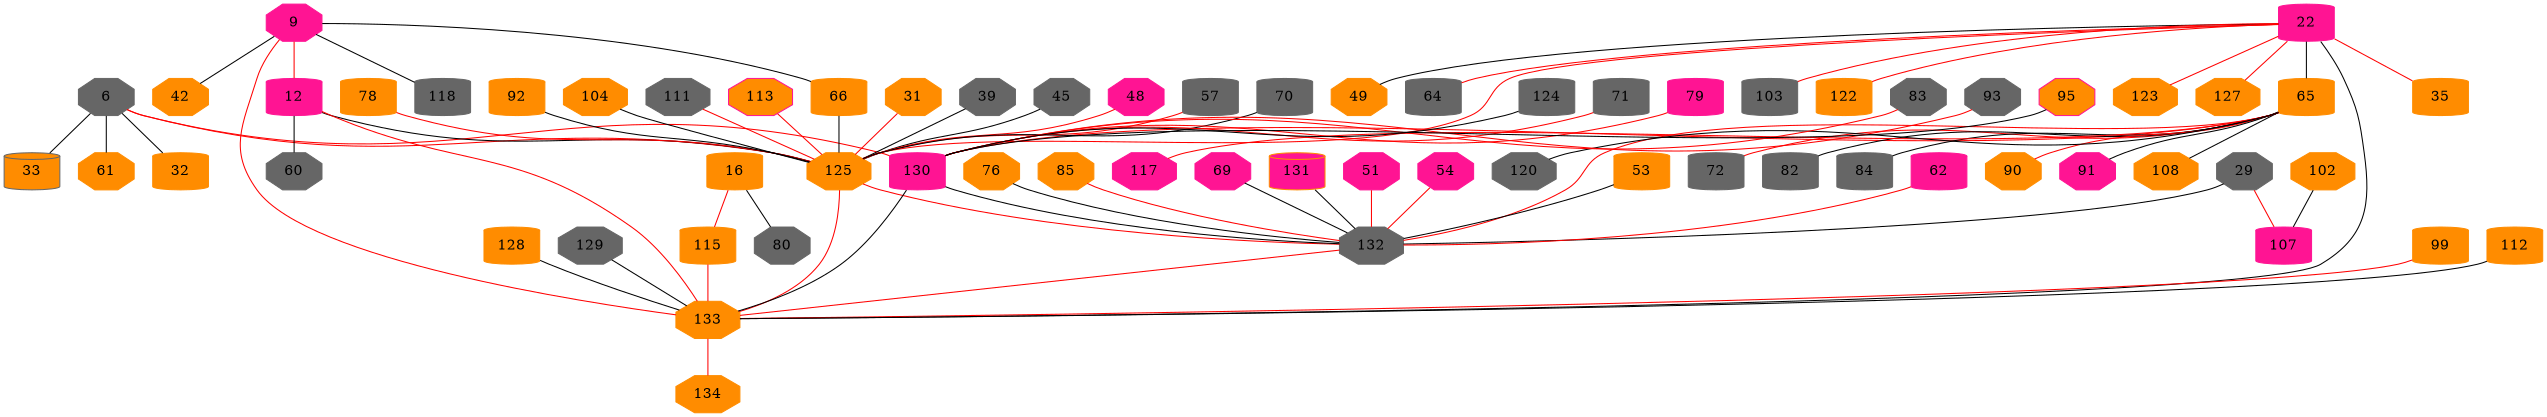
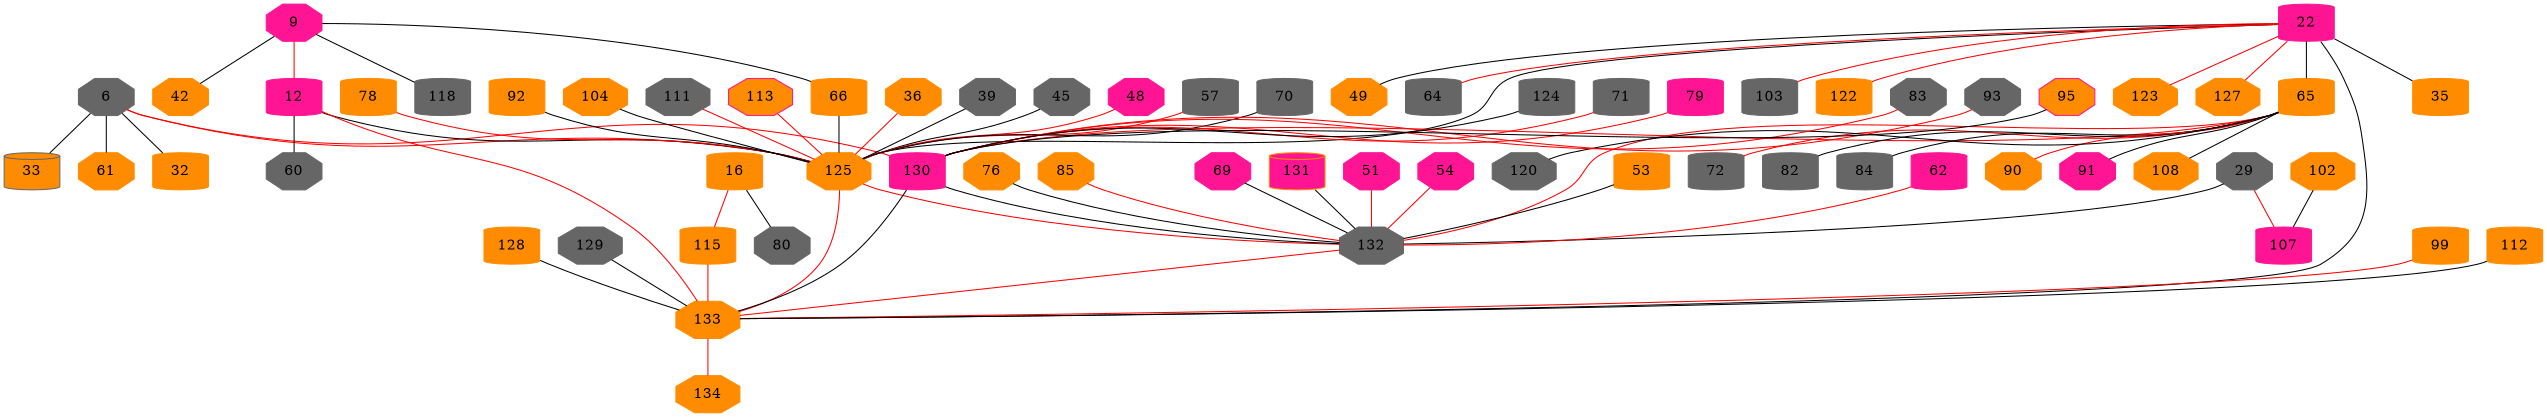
(2374, 60) -> (2374, 60)
(1494, 91) -> (1494, 91)
(913, 97) -> (913, 97)
(1144, 171) -> none
(380, 254) -> none
